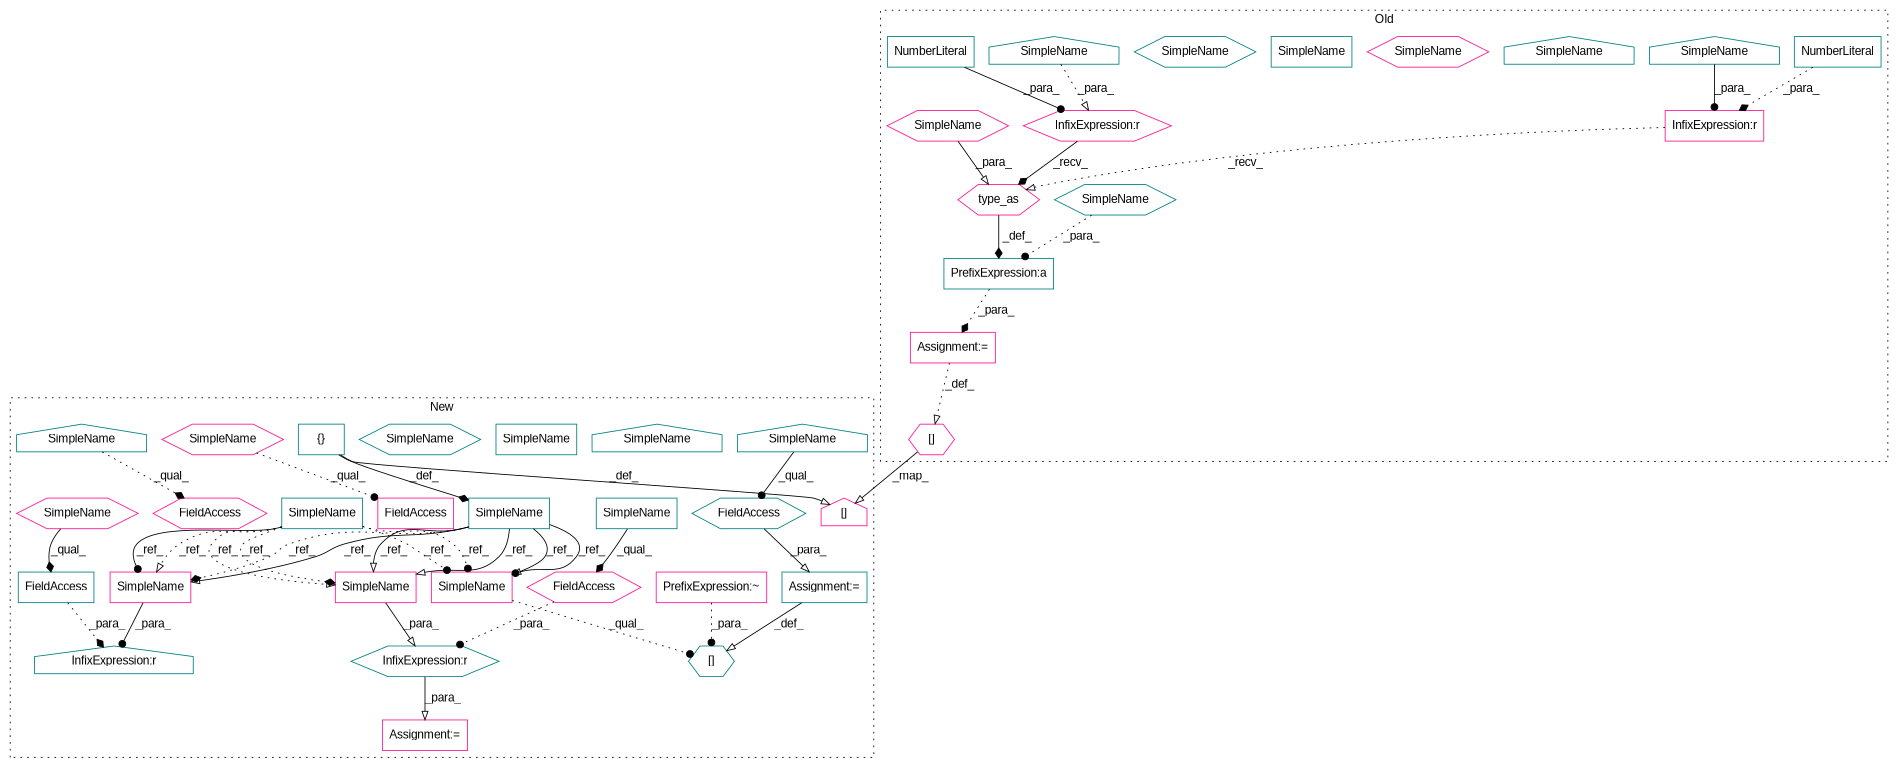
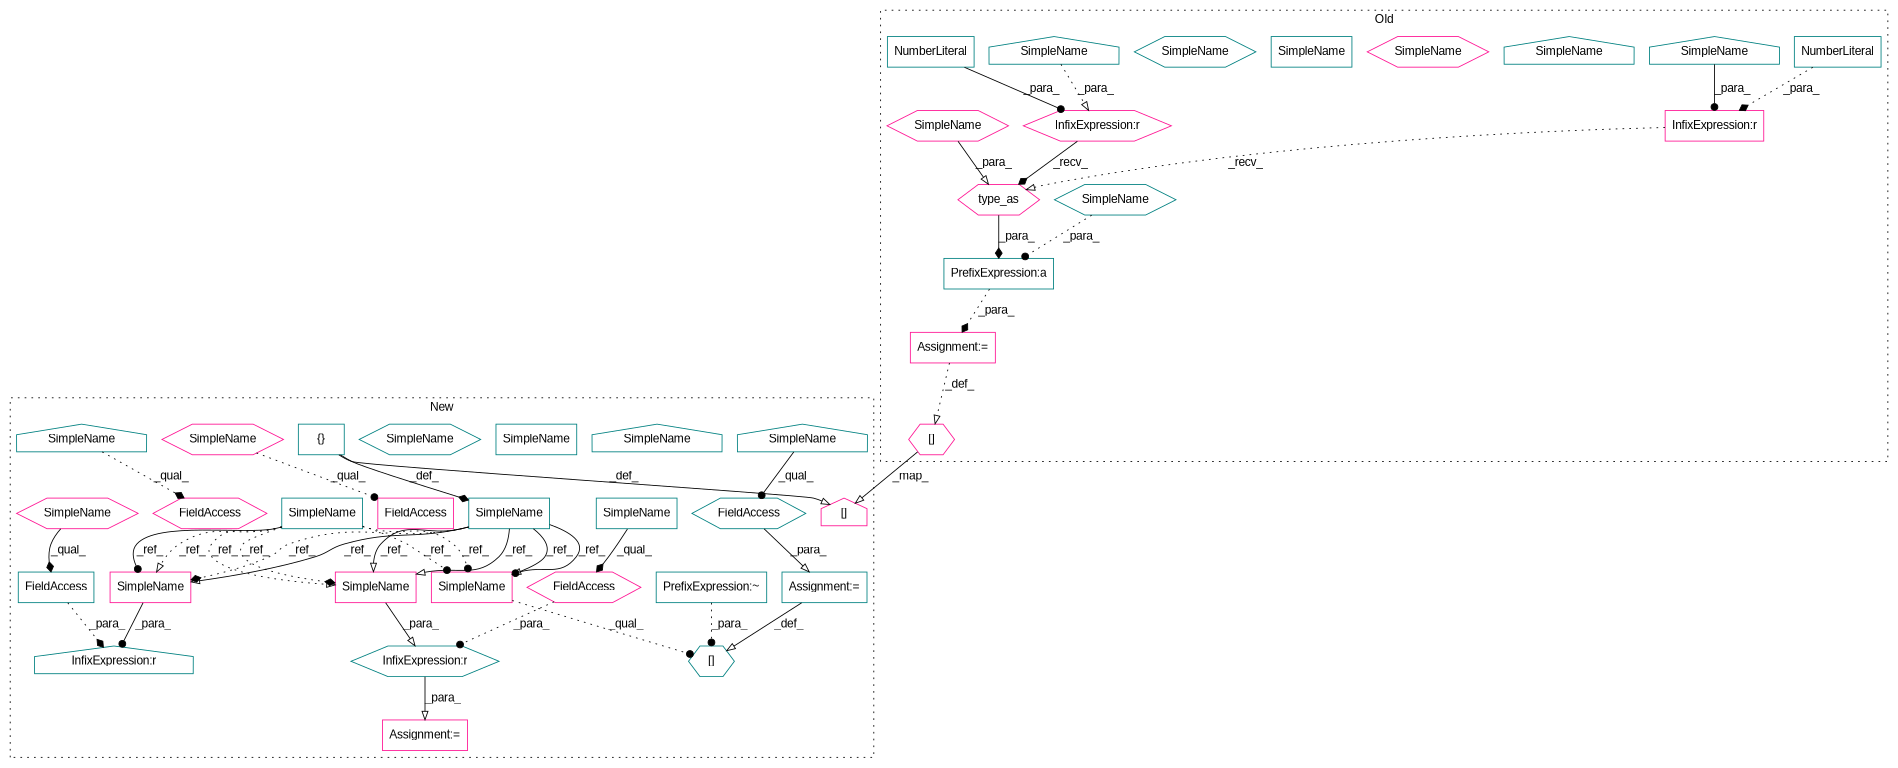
(1017, 237) -> (1017, 237)
(711, 587) -> (711, 587)
